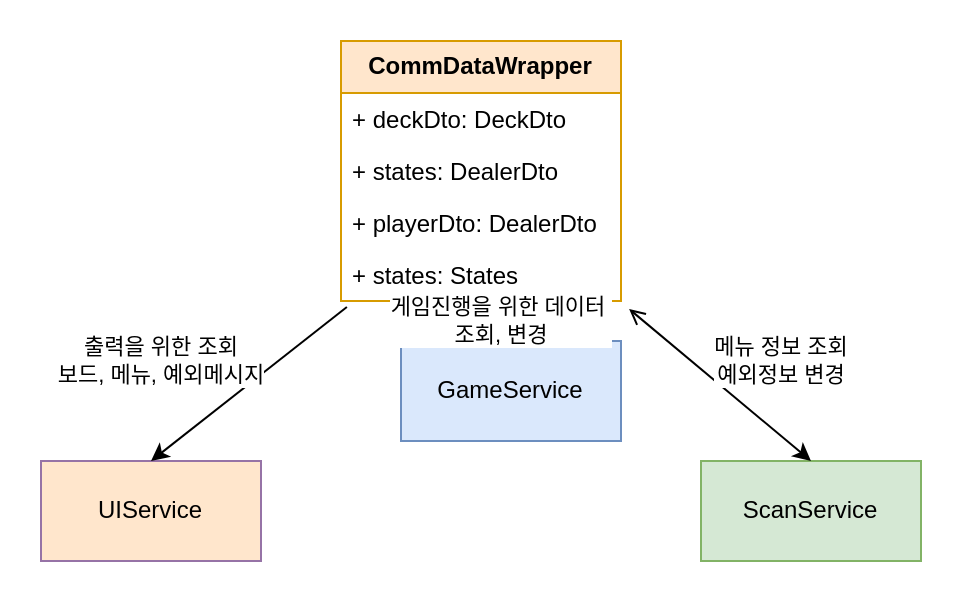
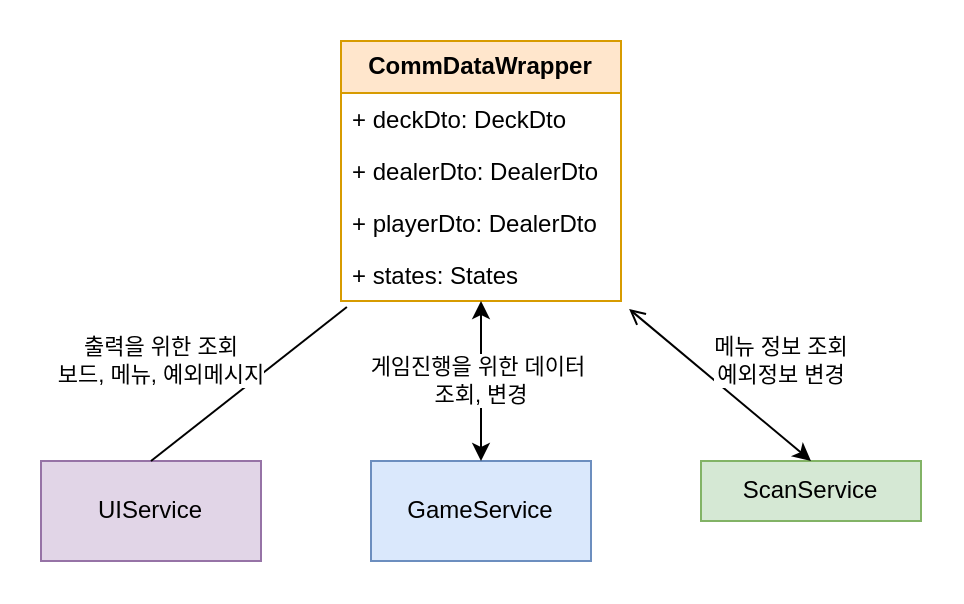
(468, 173) -> (483, 188)
(511, 391) -> (481, 511)
(163, 452) -> (158, 455)
(151, 511) -> (151, 511)
(811, 511) -> (811, 491)
